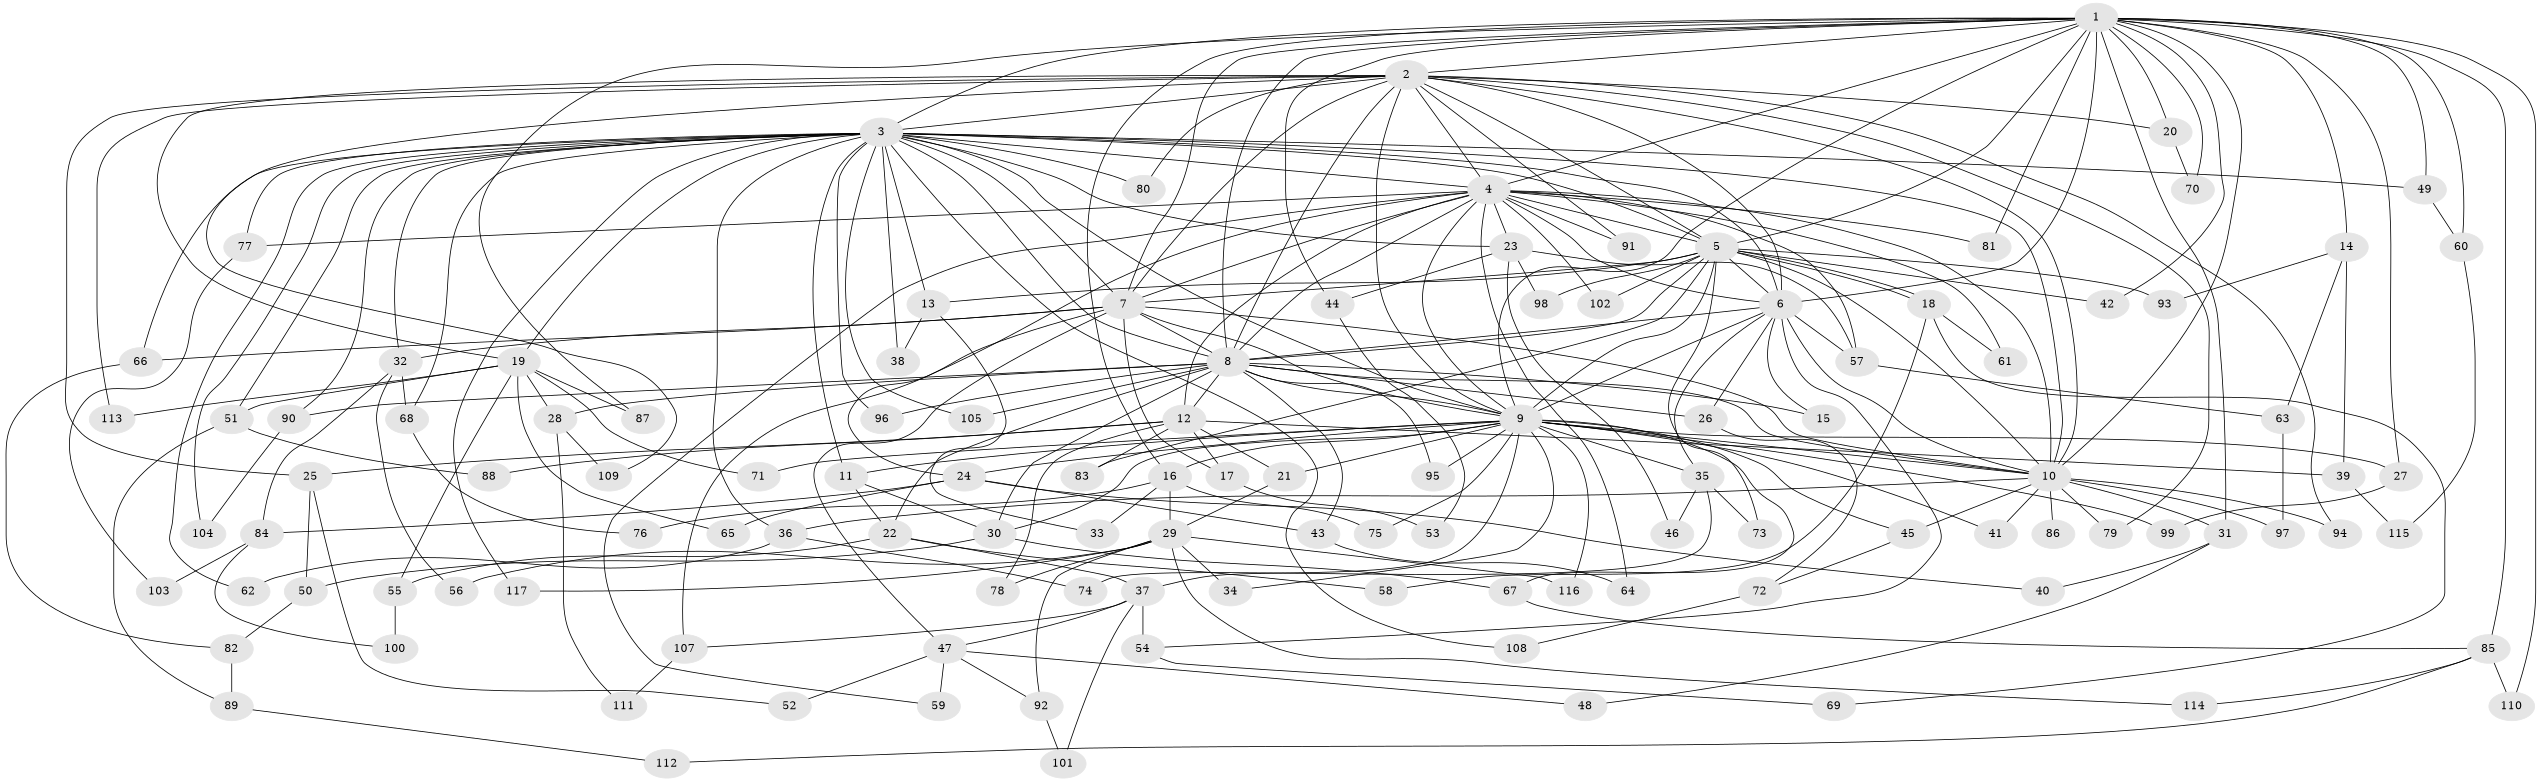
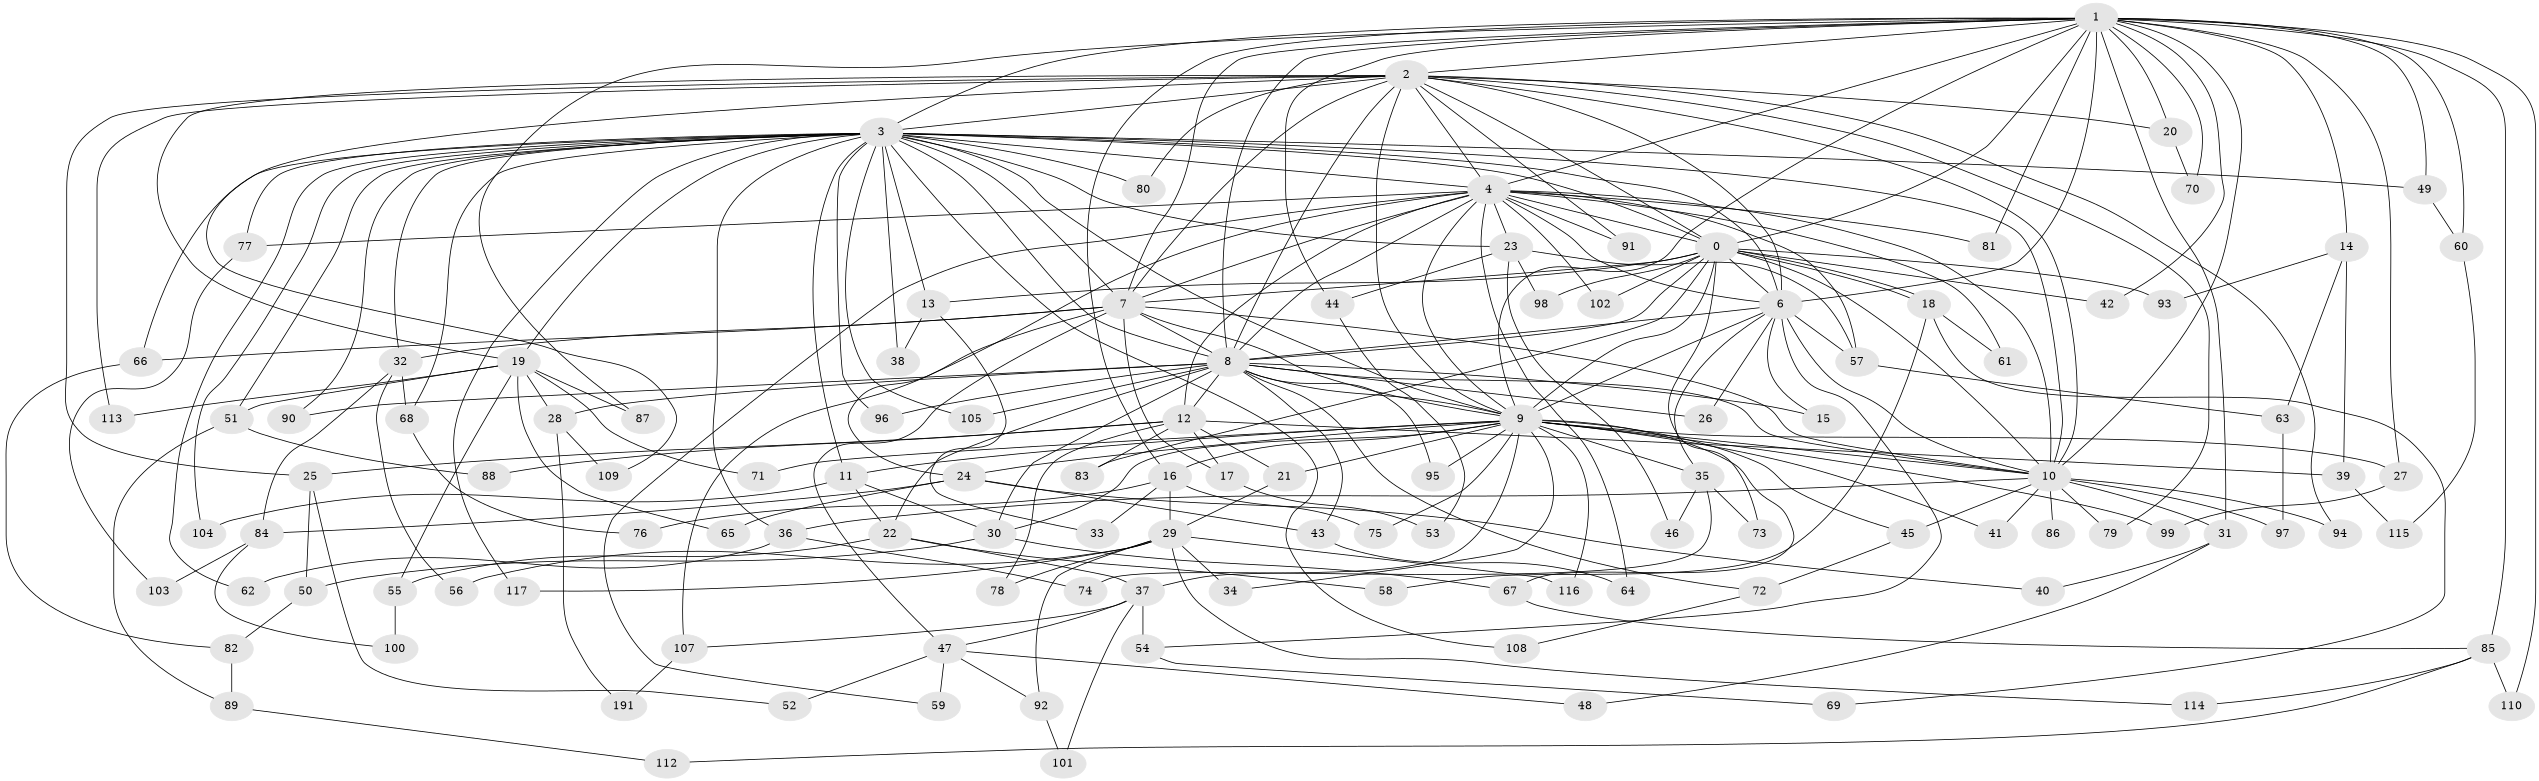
(1717, 247) -> (1717, 247)
(1853, 471) -> (1445, 512)
(243, 478) -> (523, 497)
(624, 706) -> (624, 706)
